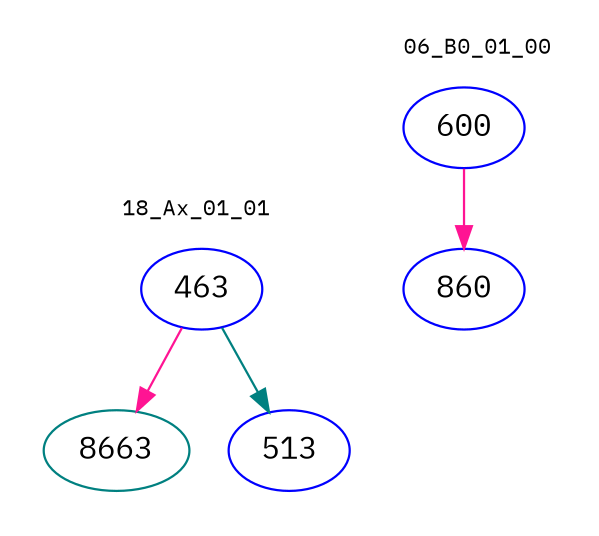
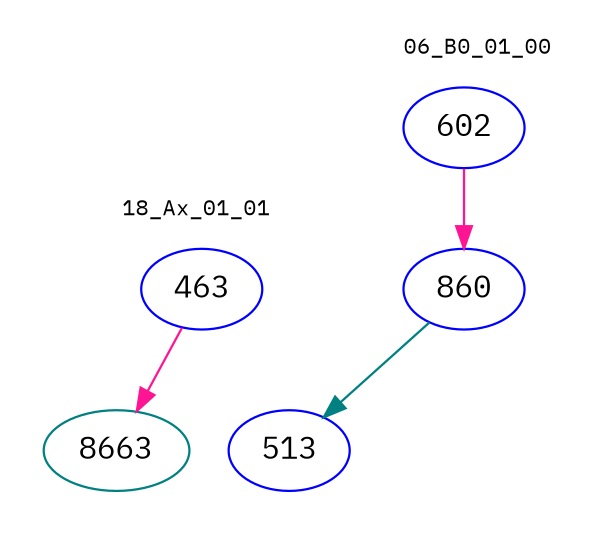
(464, 128) -> (464, 128)
(240, 360) -> (385, 362)
